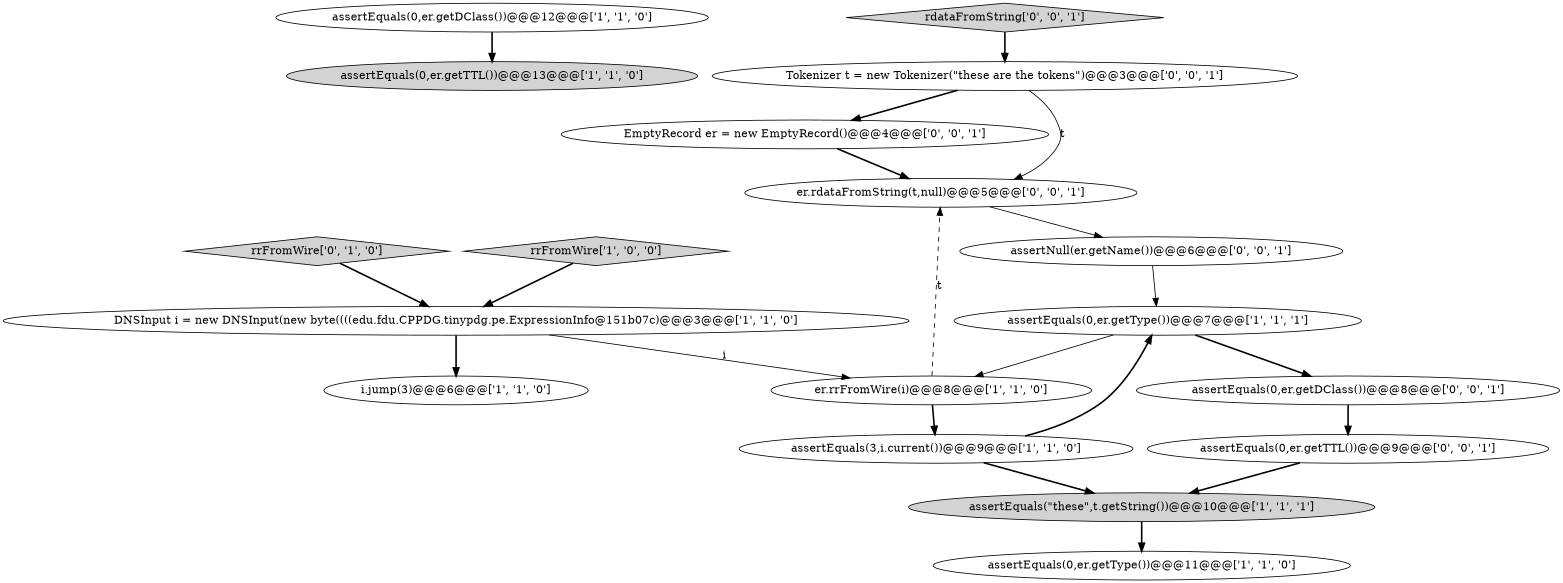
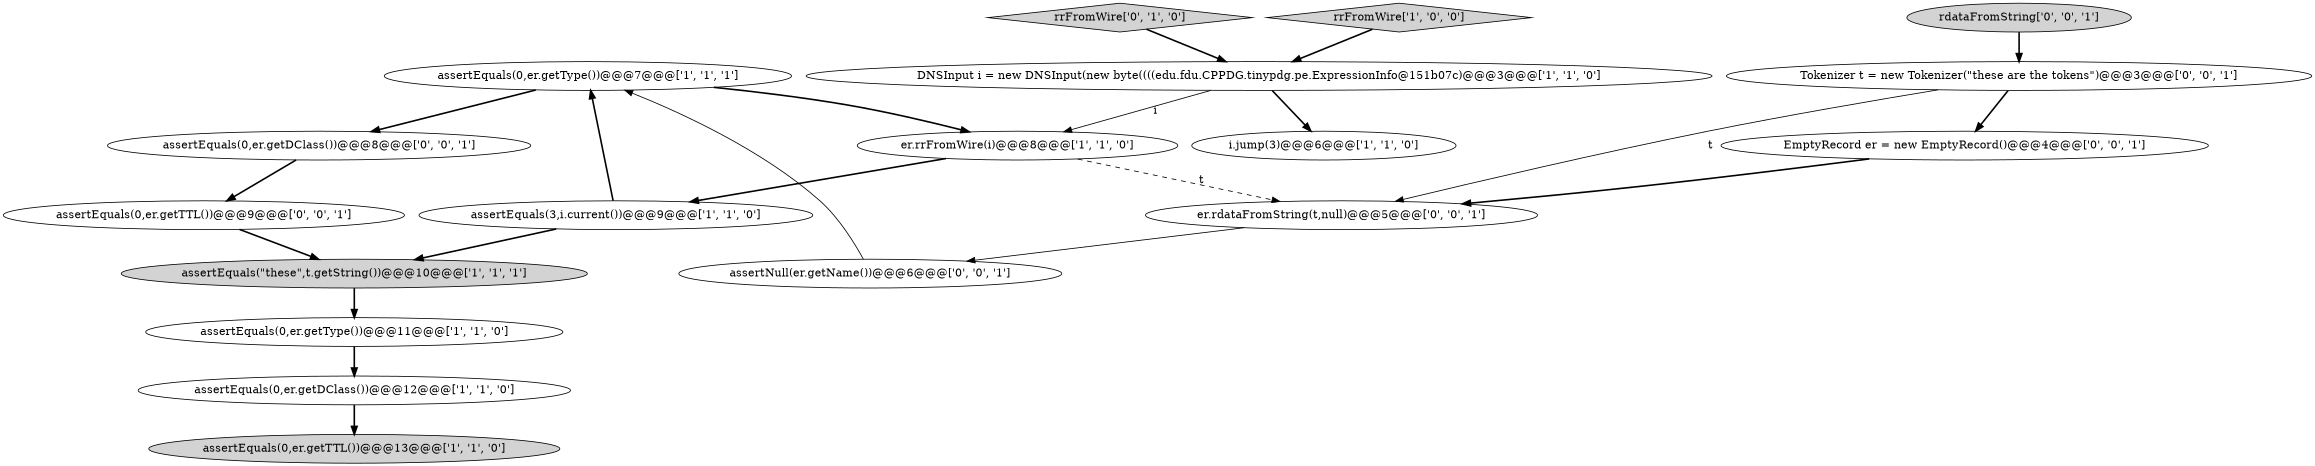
(1005, 18) -> (2019, 18)
(1048, 355) -> (838, 104)
none -> (354, 357)
